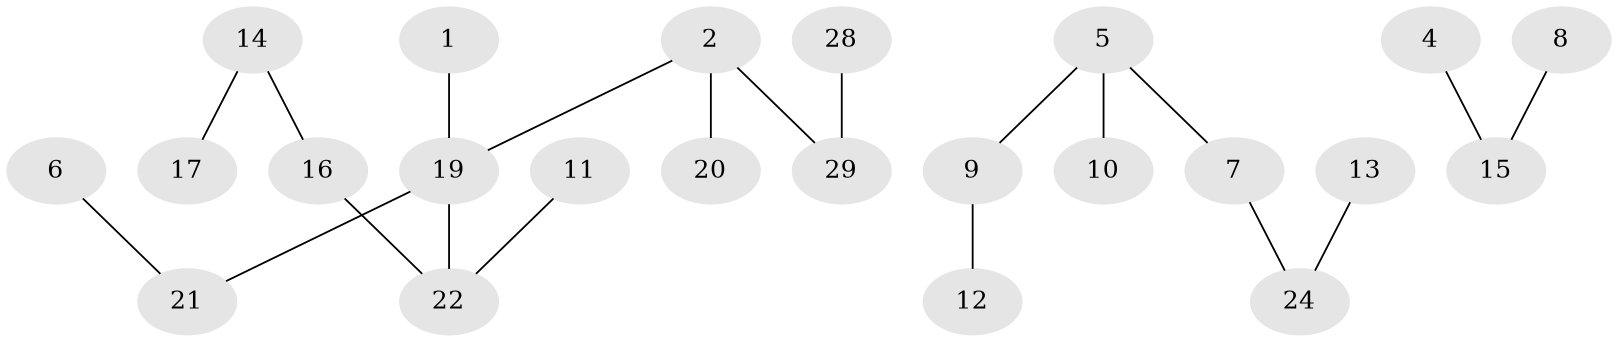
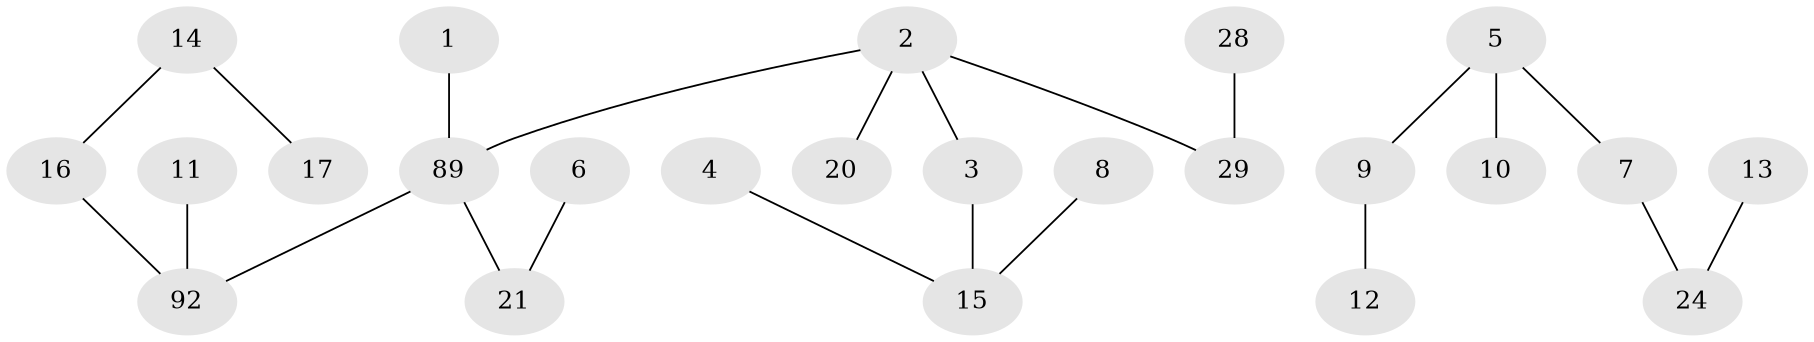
(449, 171) -> (449, 171)
none -> (973, 171)
(449, 302) -> (187, 302)
